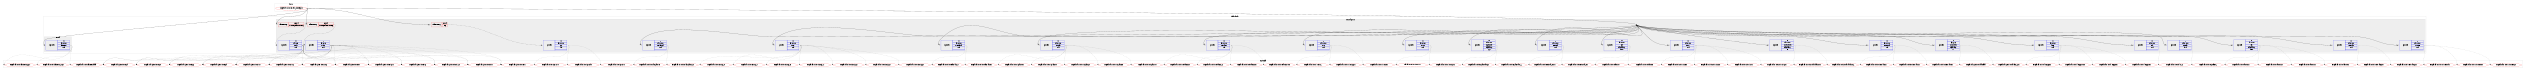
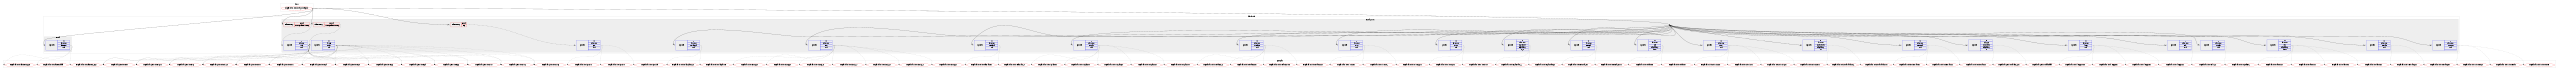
none -> (451, 65)
(1412, 65) -> (1479, 65)
